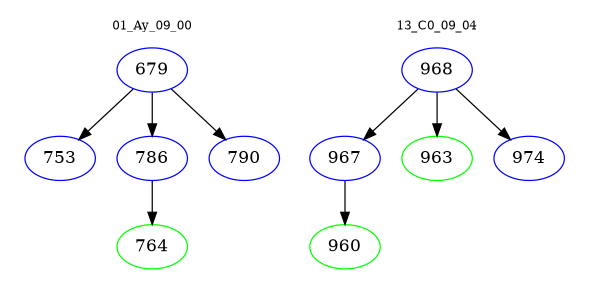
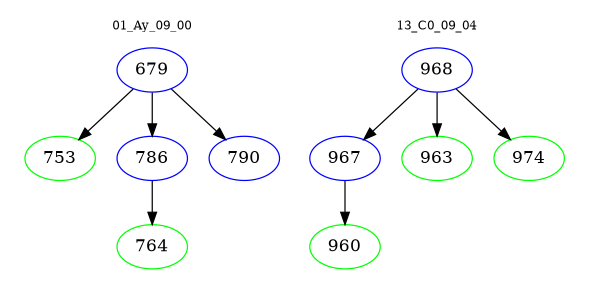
(60, 158) -> (60, 158)
(529, 158) -> (529, 158)
